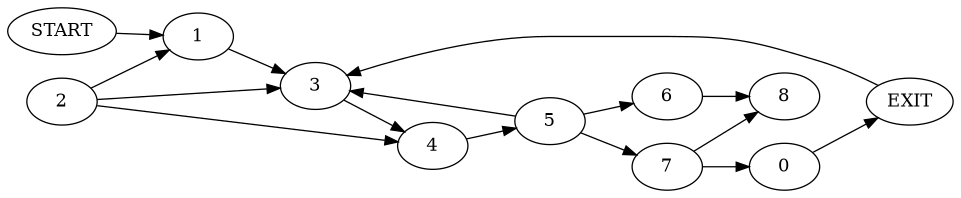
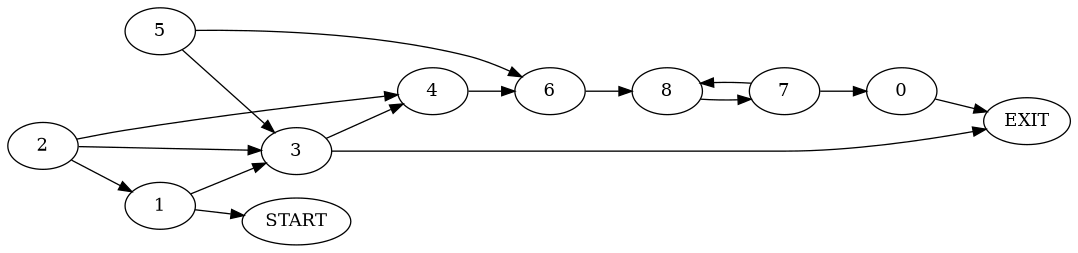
(133, 34) -> (213, 212)
(621, 36) -> (653, 151)
(485, 135) -> (485, 91)
(603, 142) -> (719, 100)
